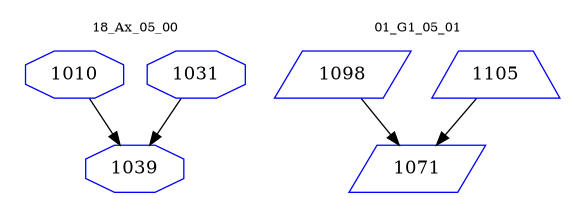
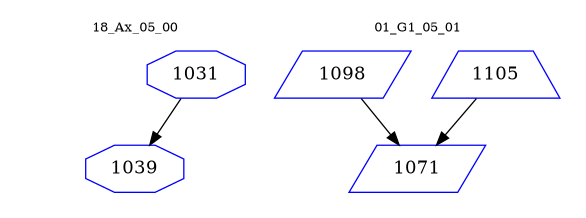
(75, 75) -> none
